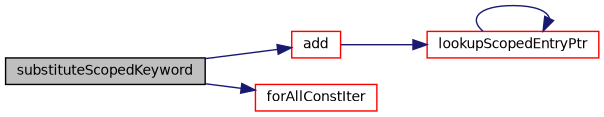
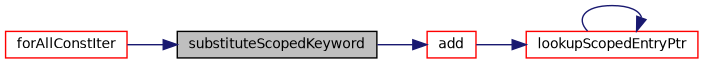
(223, 86) -> (145, 45)
